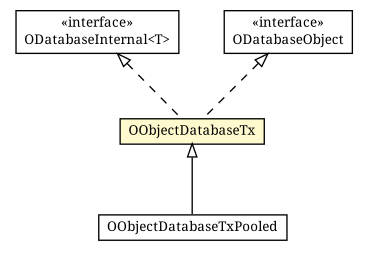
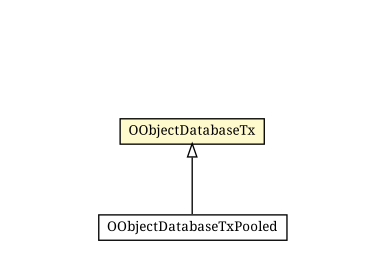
(97, 32) -> none
(288, 32) -> none
